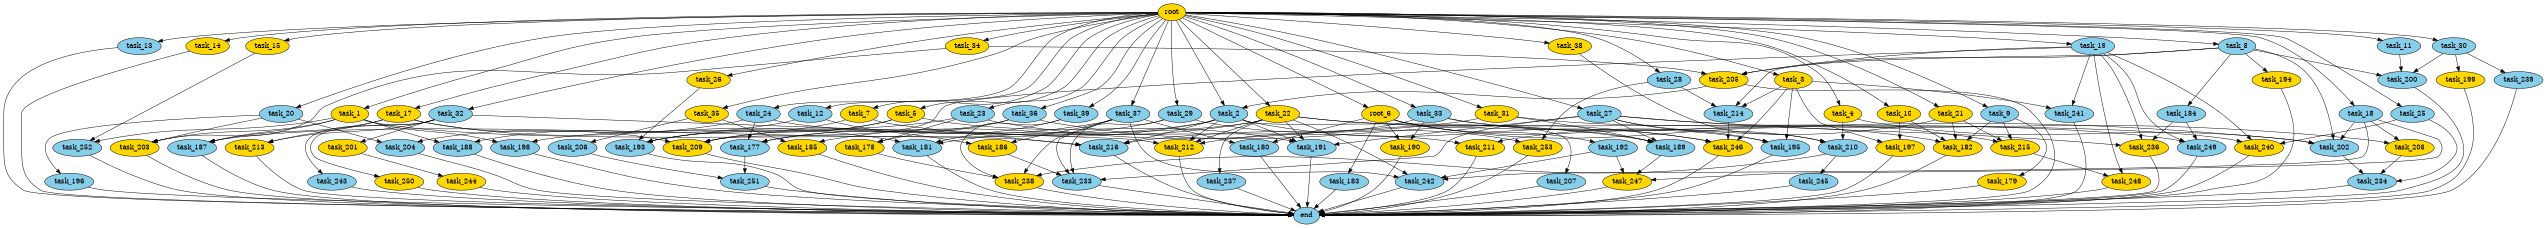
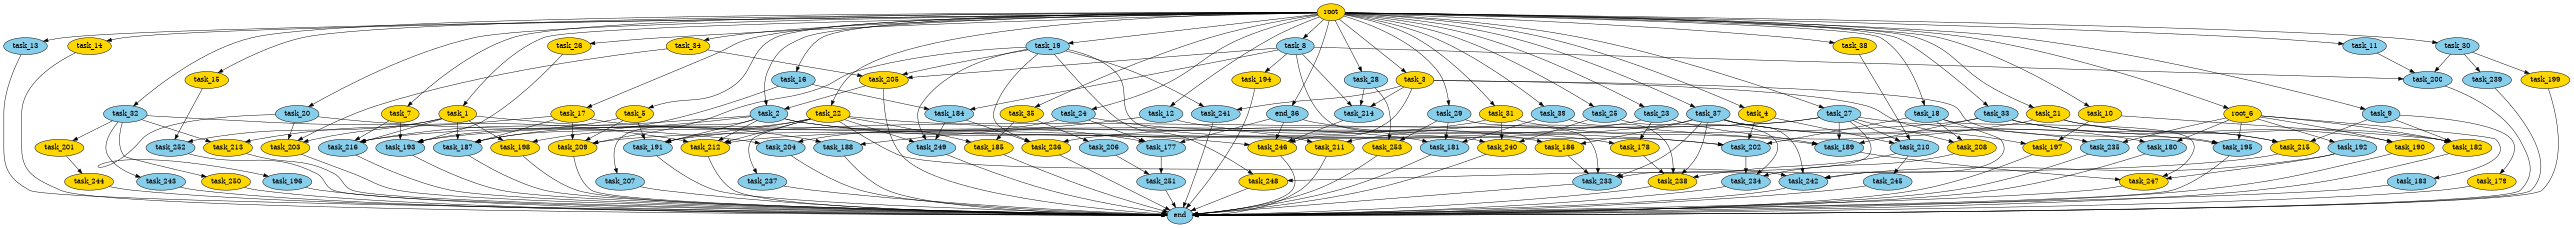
none -> (793, 80)
(1025, 114) -> (1287, 114)
(515, 148) -> (515, 148)
none -> (2105, 148)
